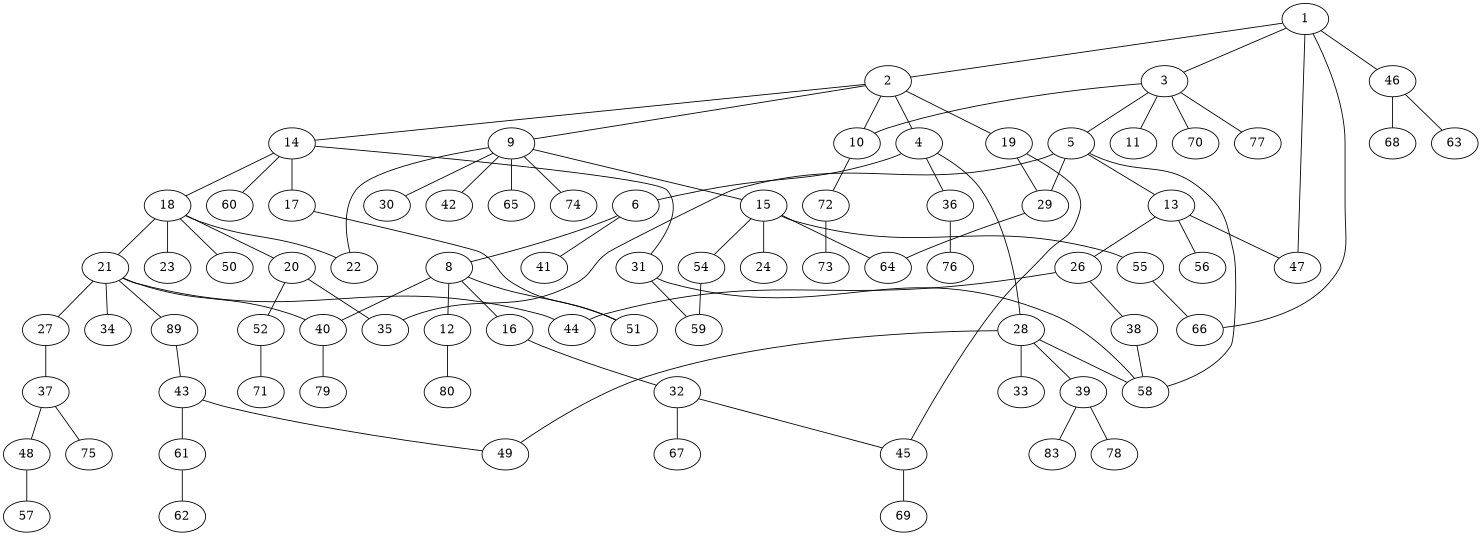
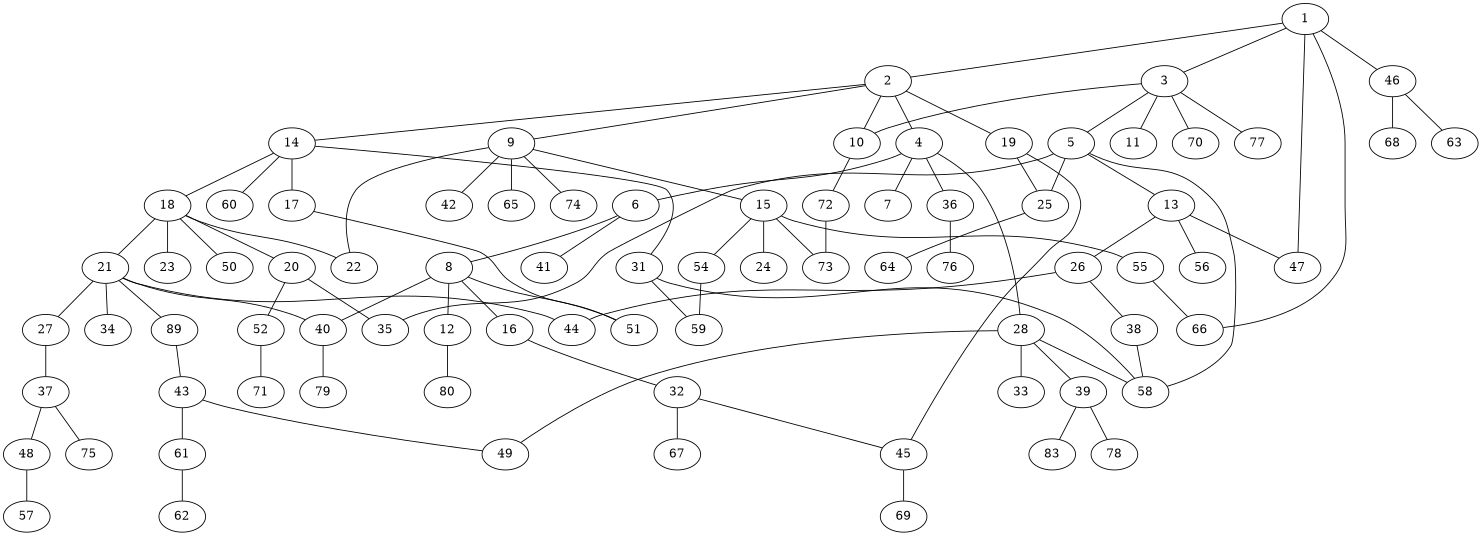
(387, 206) -> none
none -> (888, 206)
(1045, 206) -> (1045, 206)
(819, 233) -> (795, 237)
